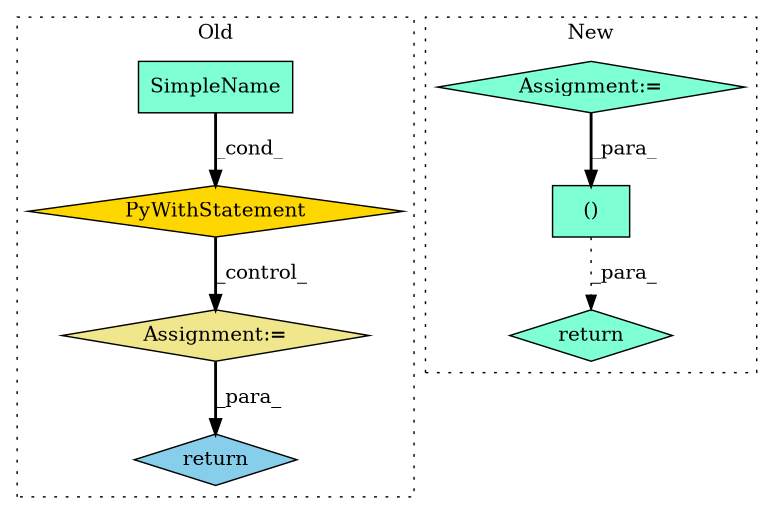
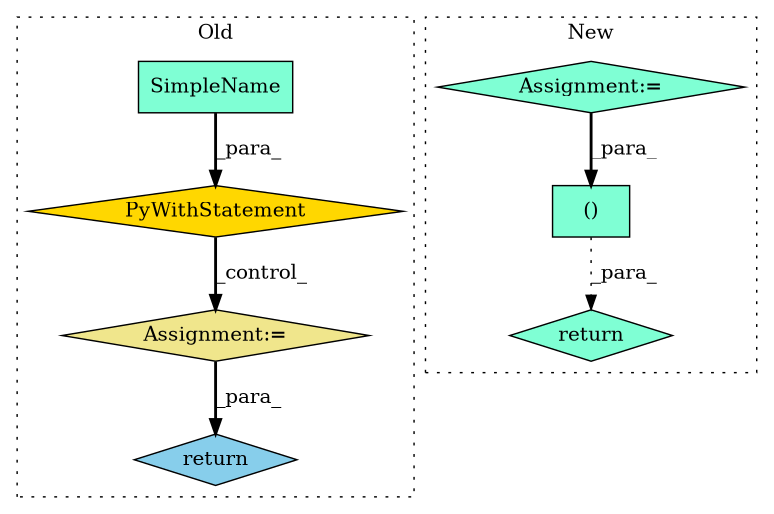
(250, 149) -> (248, 149)
